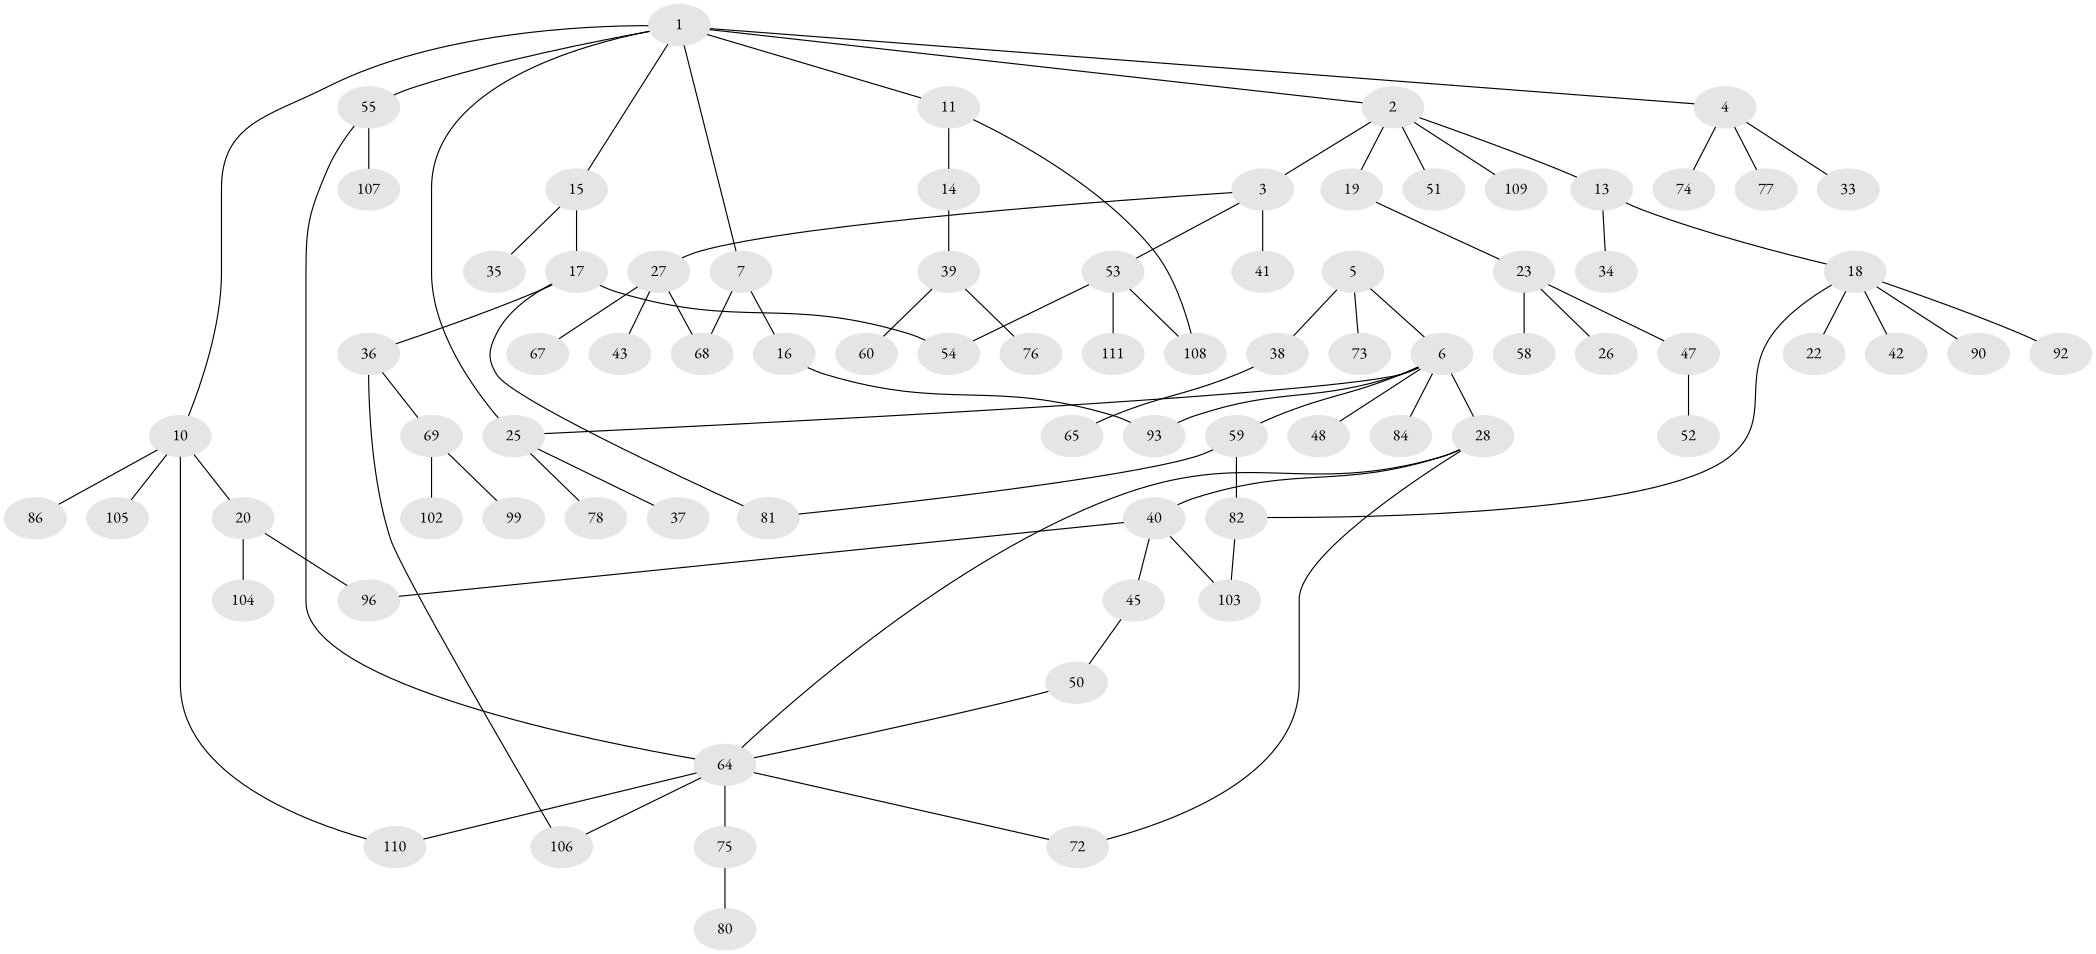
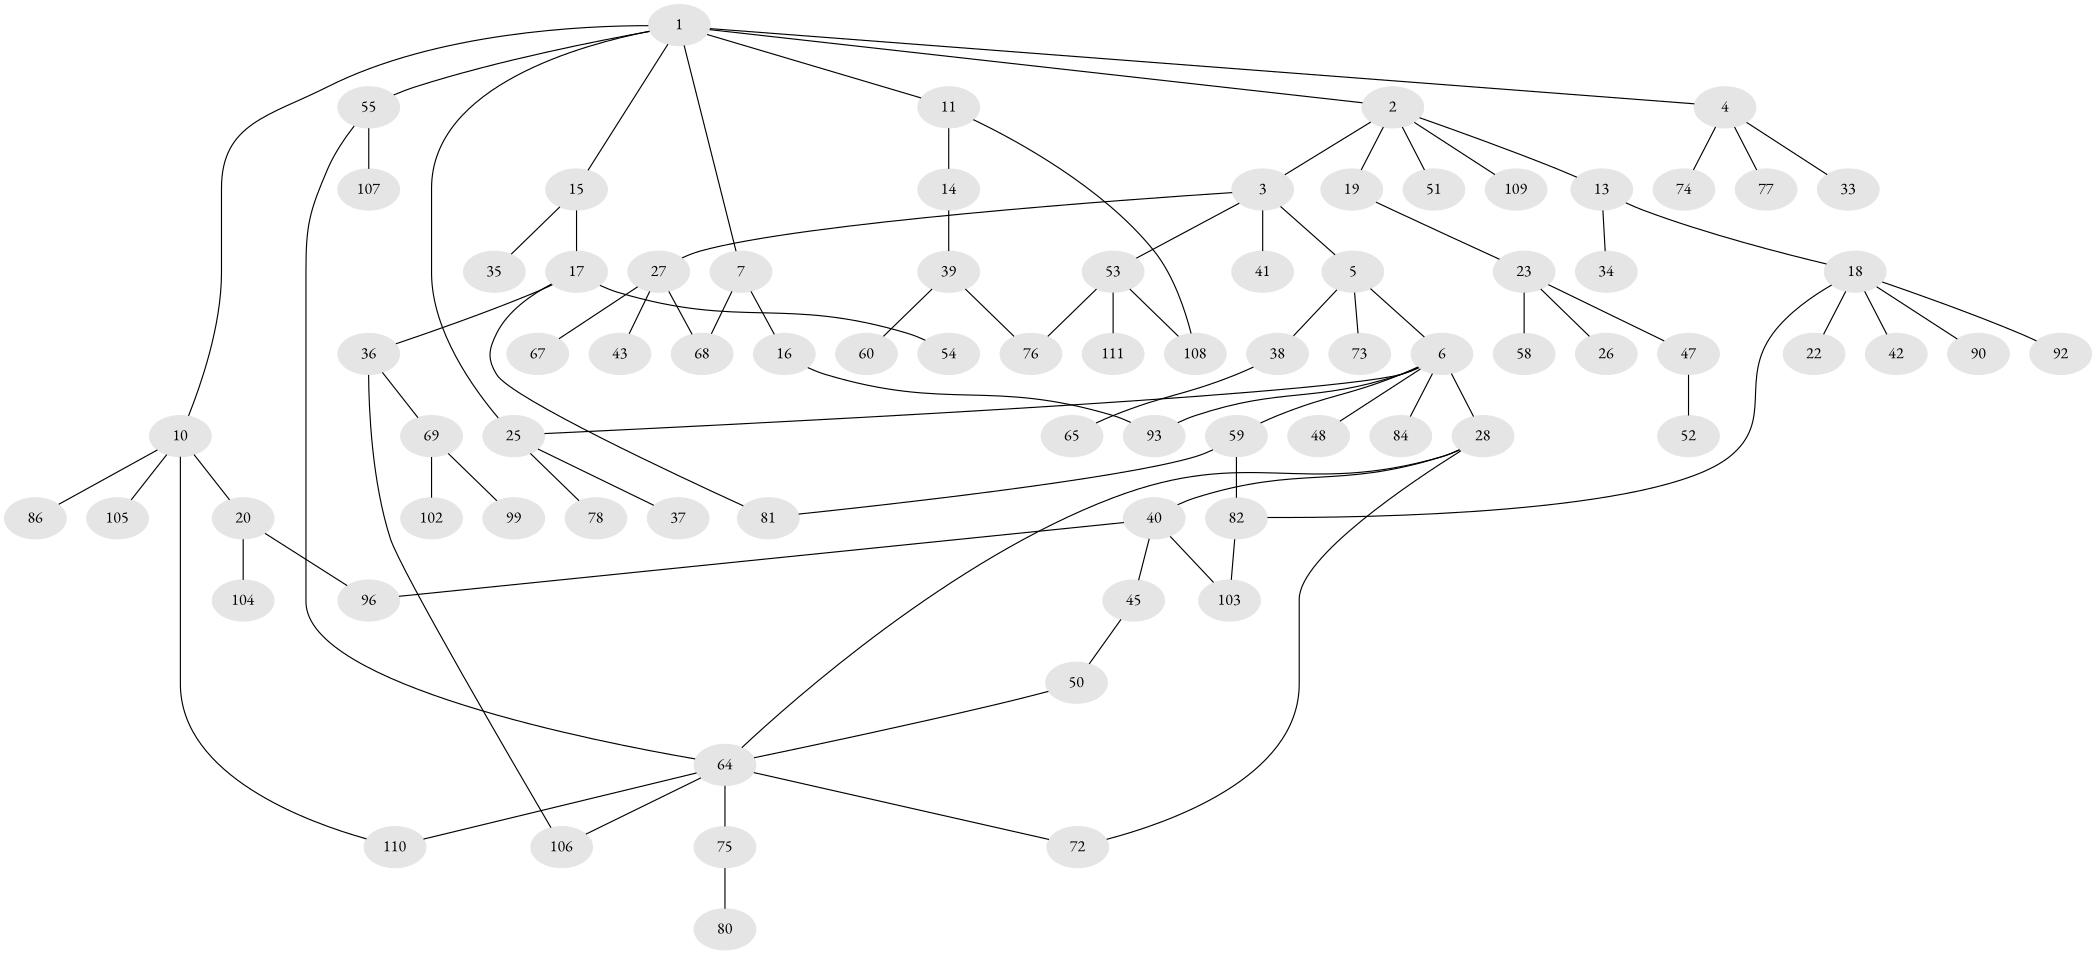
none -> (1308, 231)
(1031, 313) -> (1072, 313)
